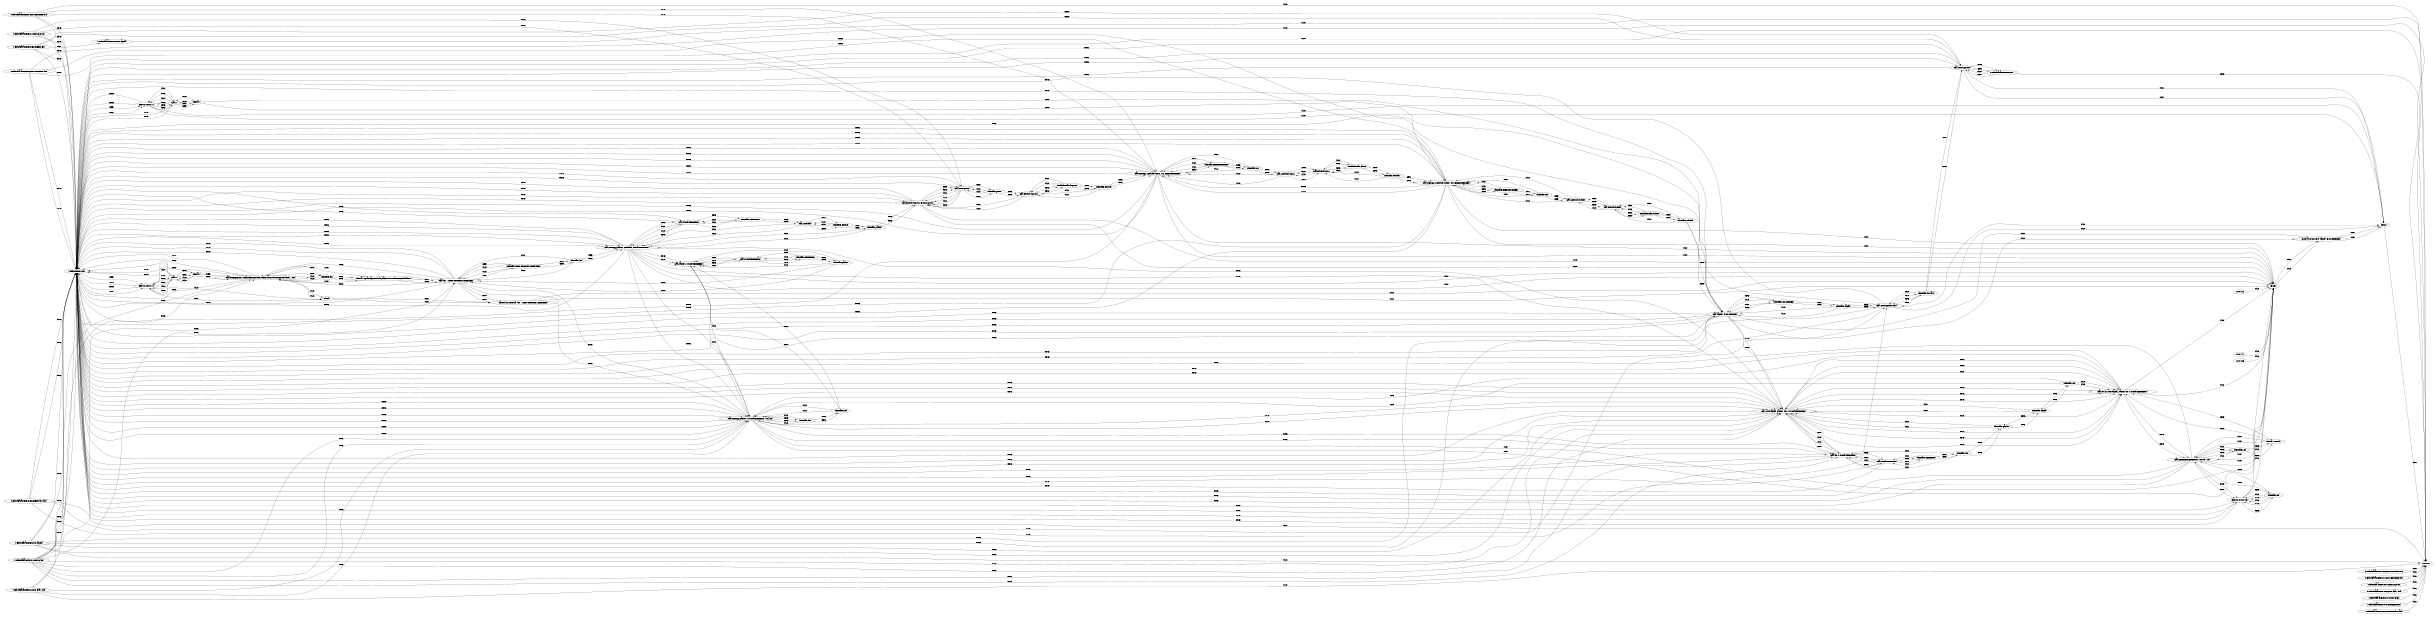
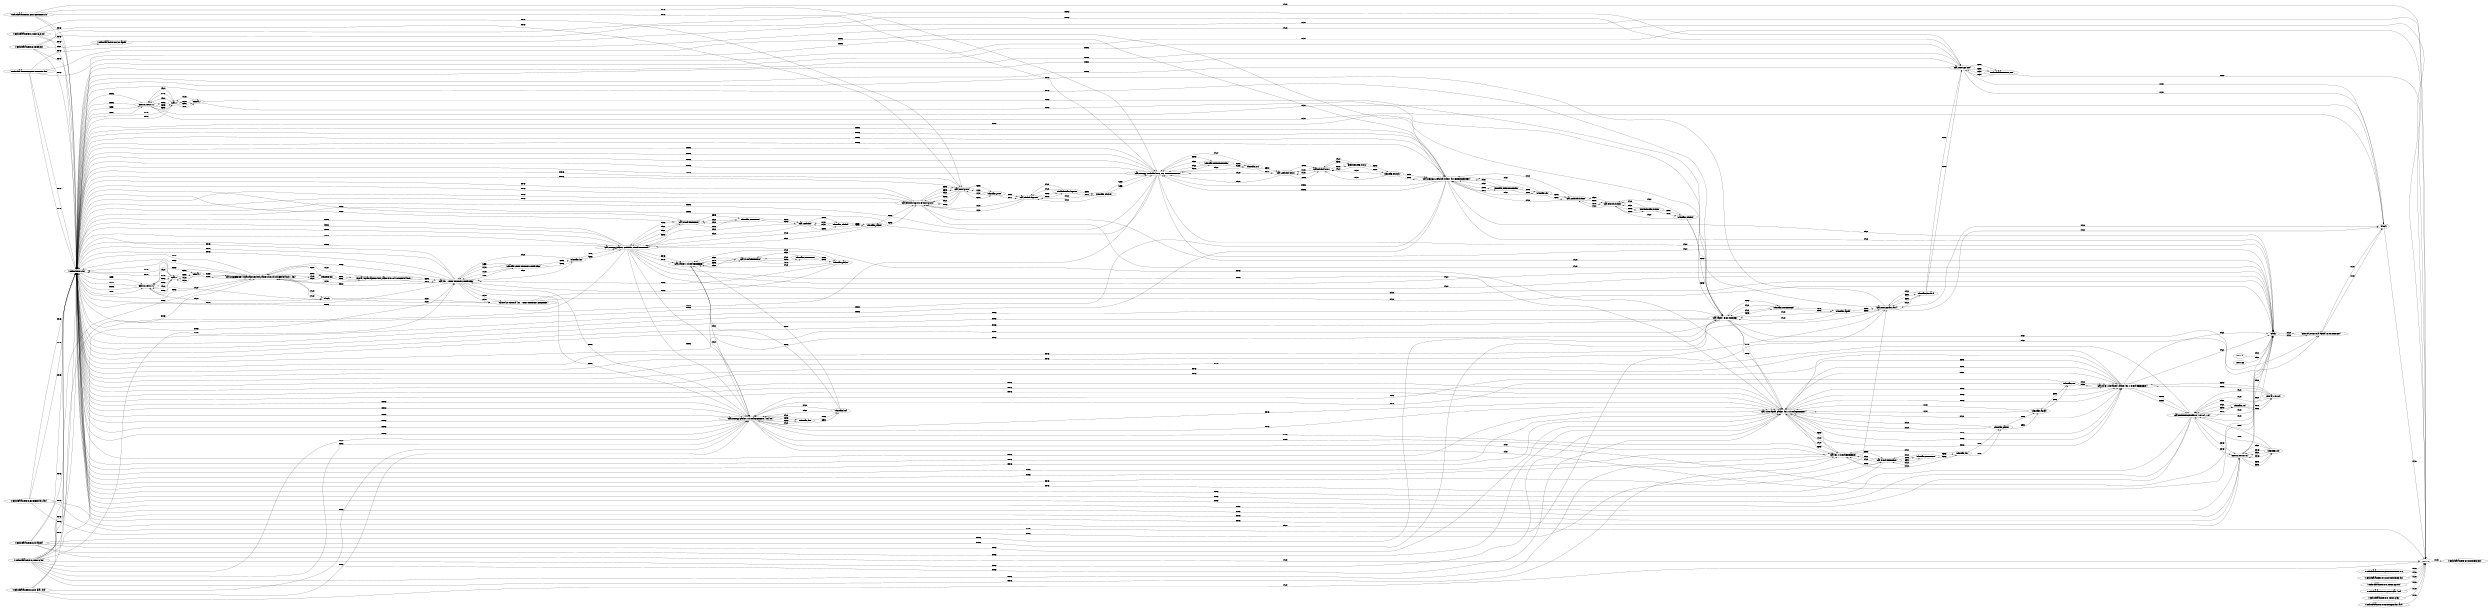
(29, 47) -> (29, 47)
(2240, 292) -> none
(1784, 411) -> (1784, 412)
(2421, 589) -> (2436, 561)
